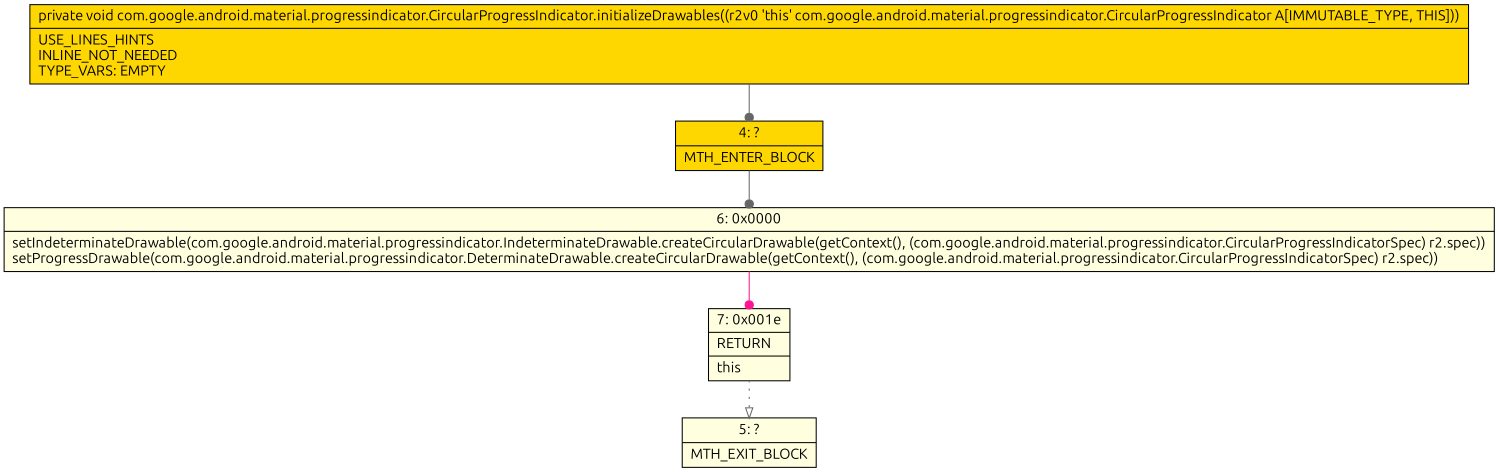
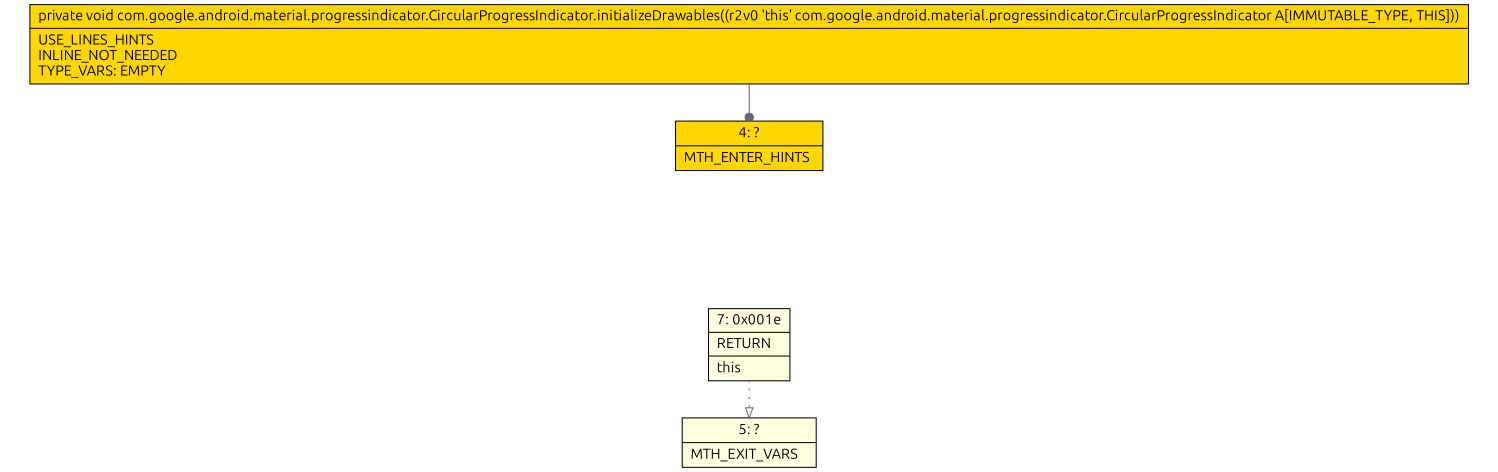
(749, 158) -> (747, 158)
(749, 240) -> none
(749, 454) -> (745, 454)
